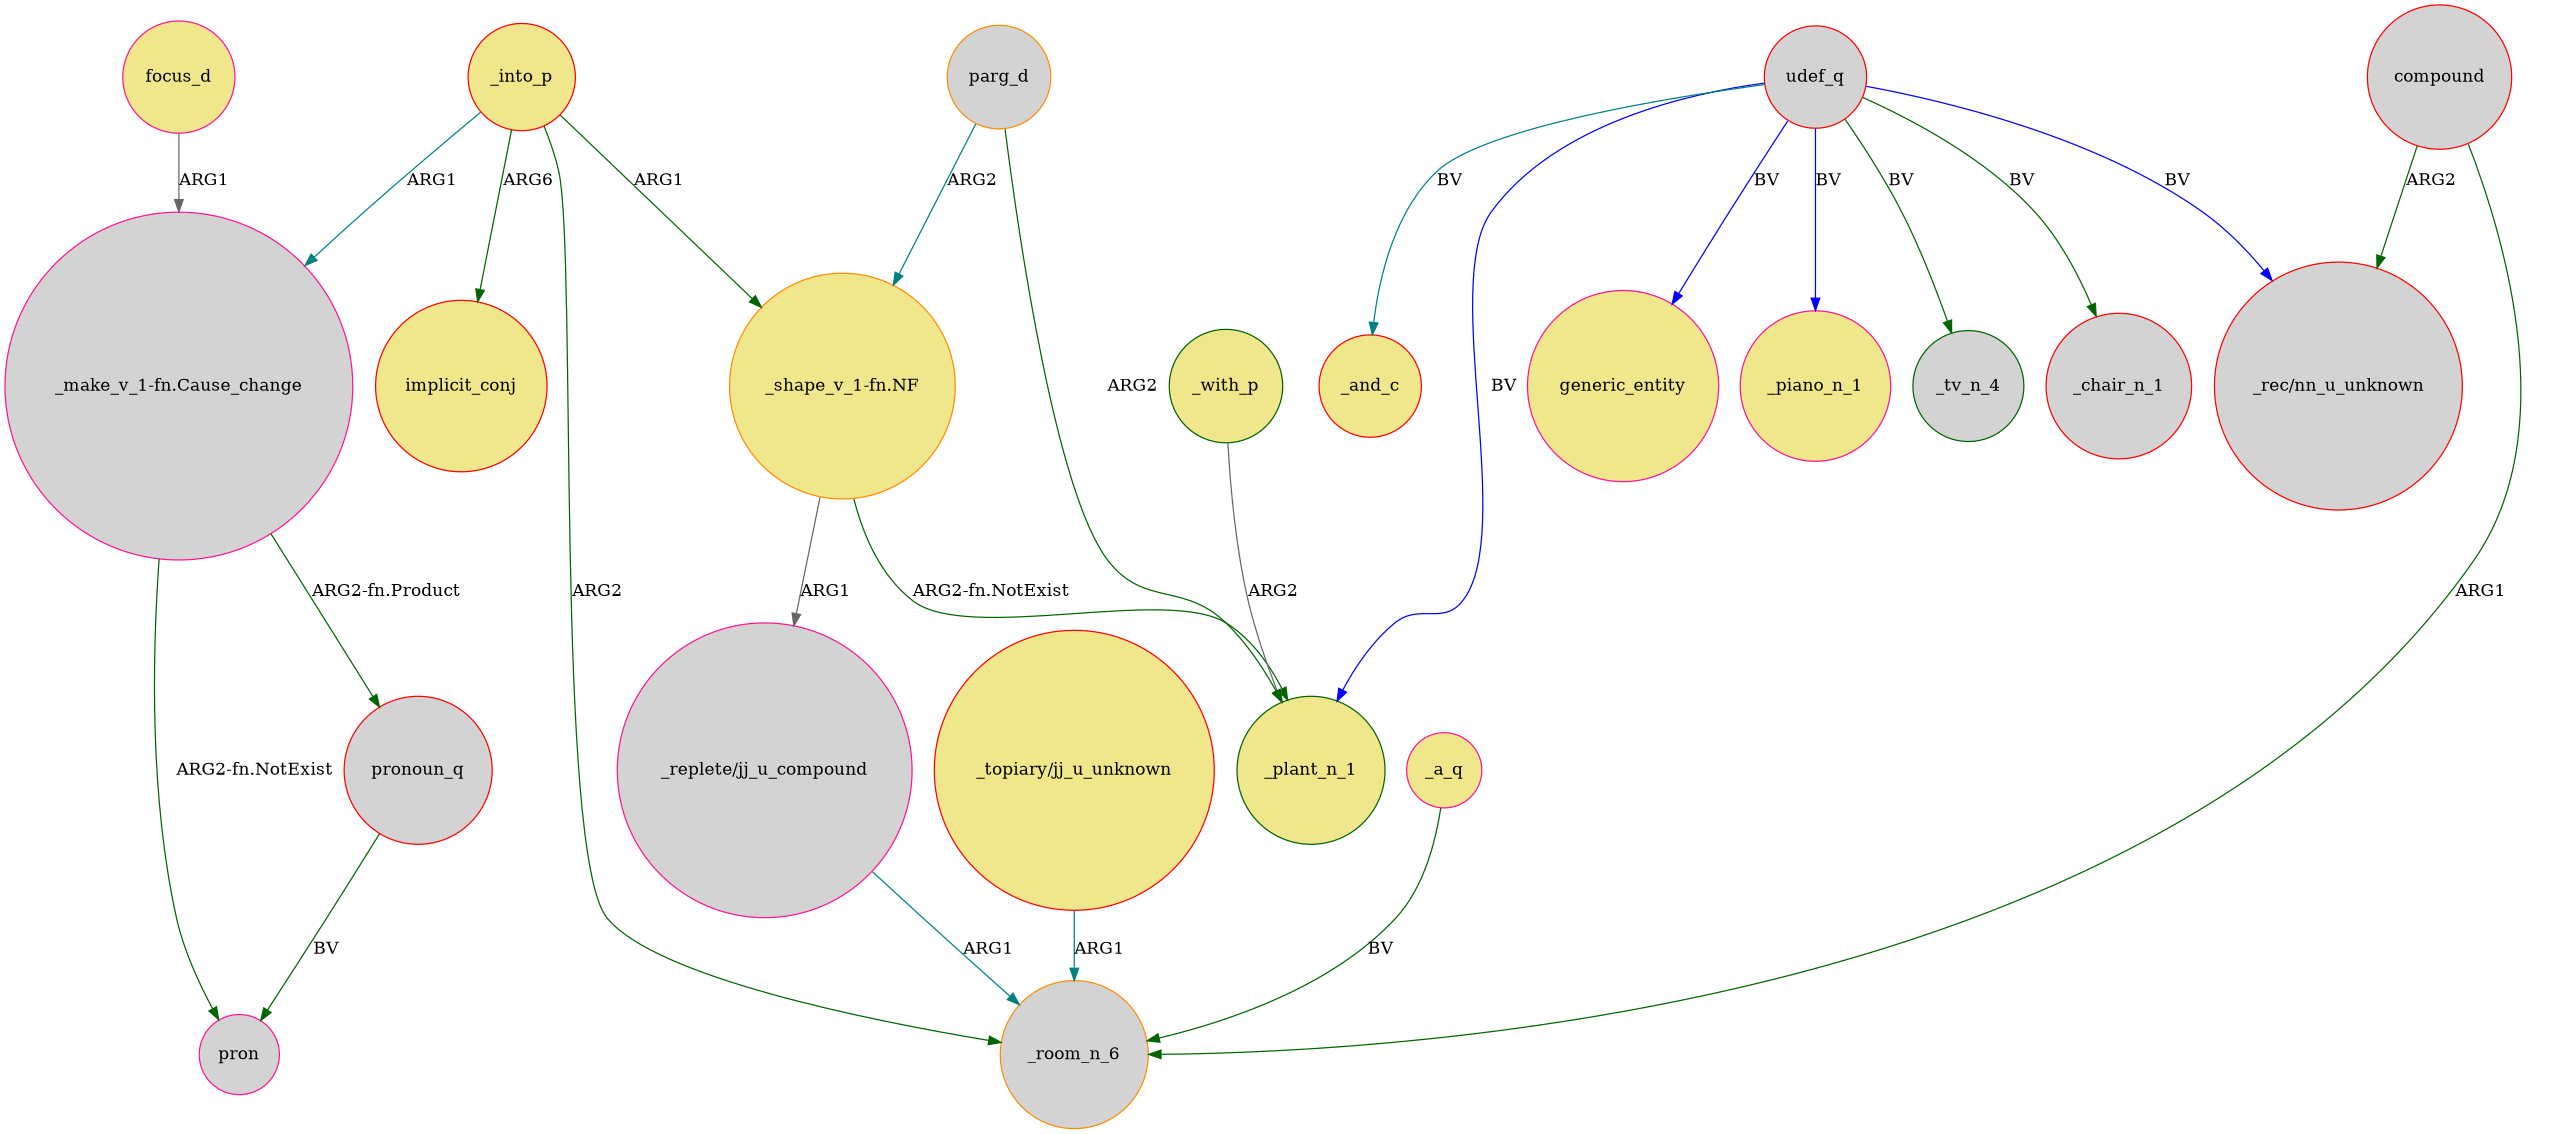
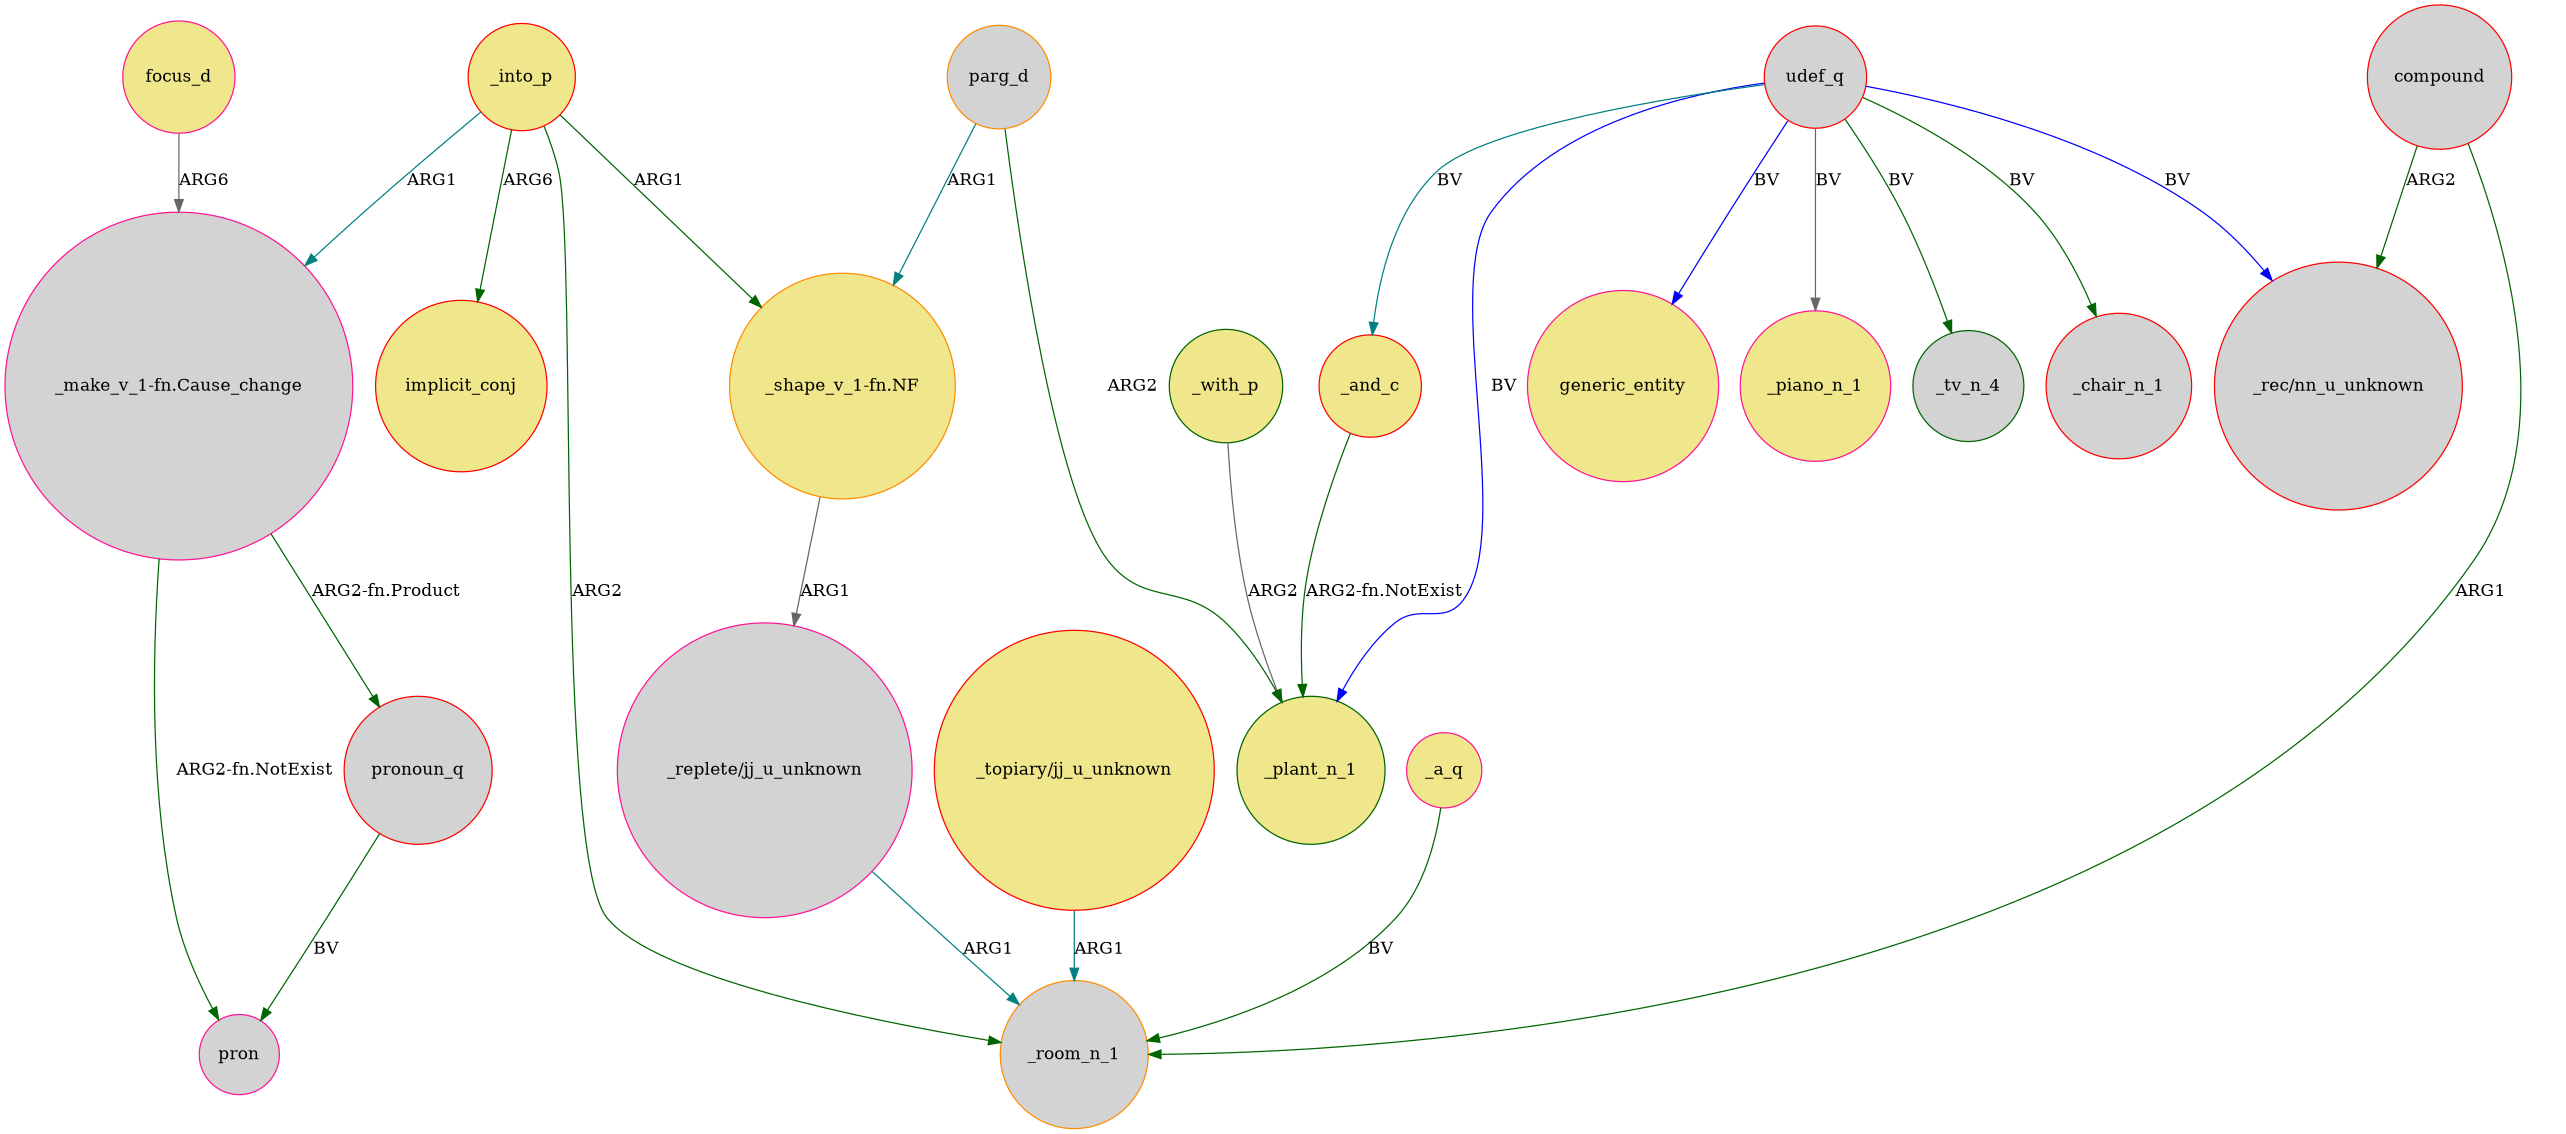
(204, 181) -> (204, 181)
(973, 181) -> (973, 181)
(1815, 213) -> (1815, 213)
(1053, 615) -> (1311, 556)
(765, 770) -> (765, 770)
(1074, 1055) -> (1074, 1055)
